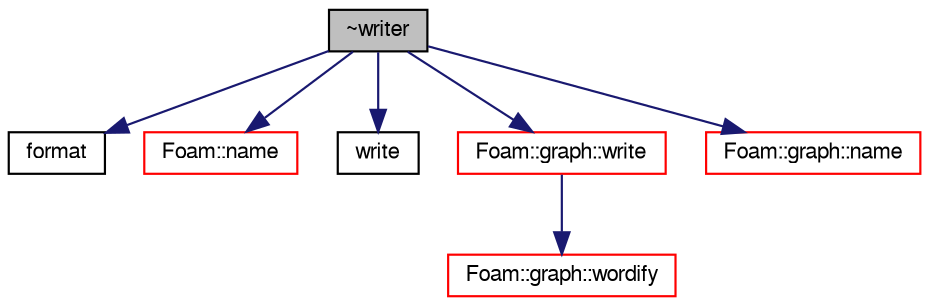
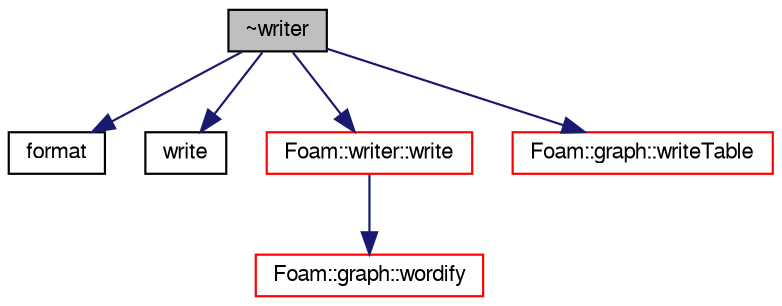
(221, 153) -> none
(562, 153) -> (369, 153)
(813, 153) -> (643, 153)
